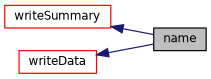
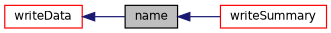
(138, 32) -> (205, 17)
